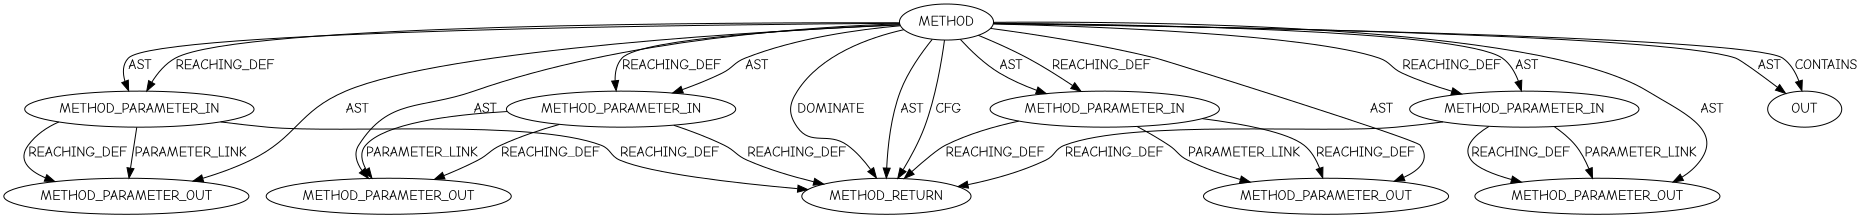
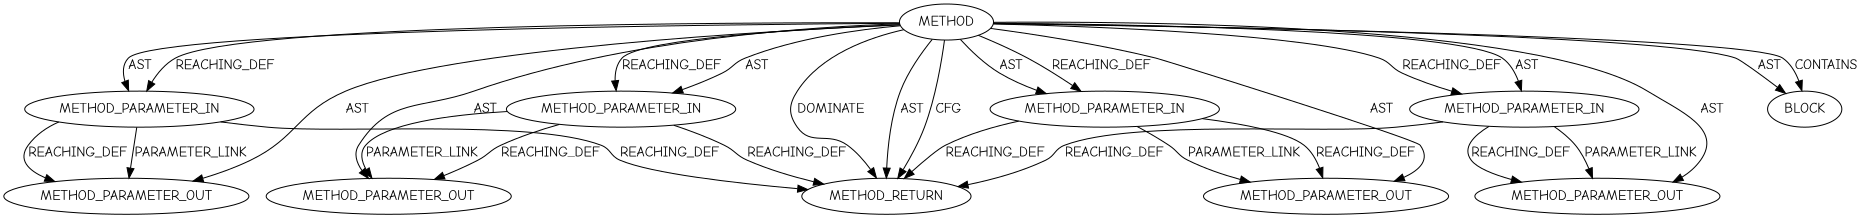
(1805, 109) -> (1805, 109)
